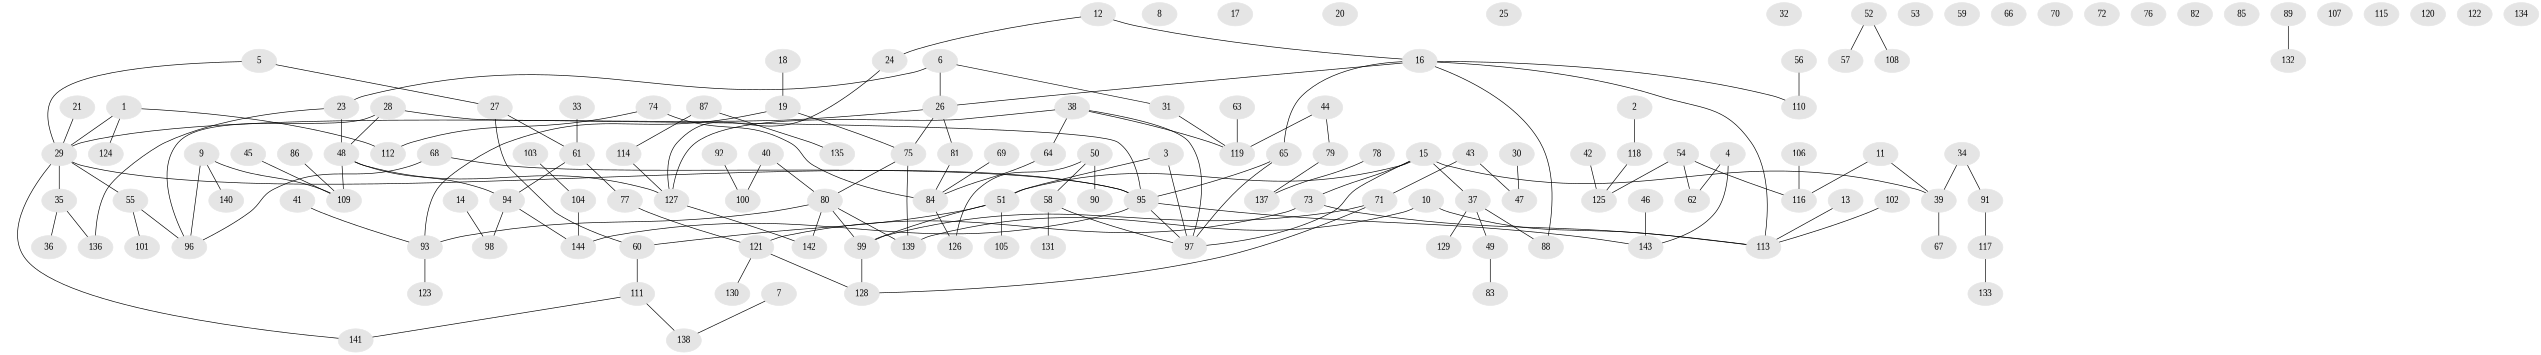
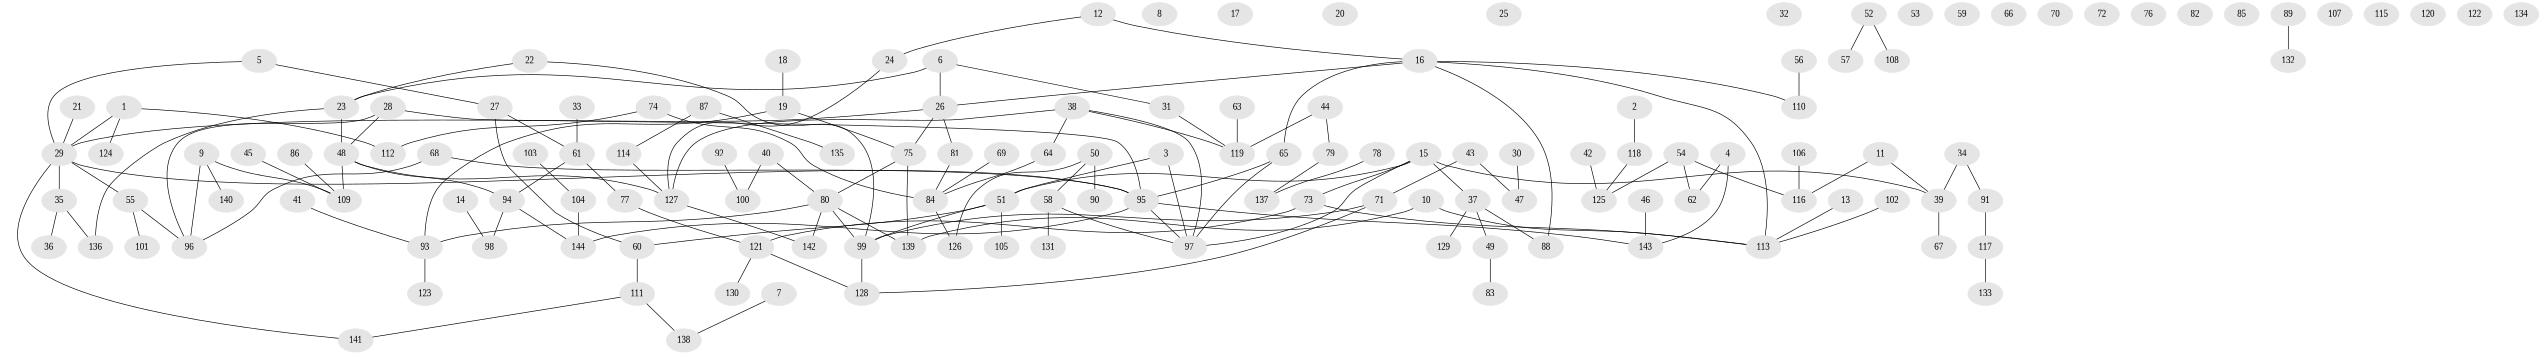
none -> (530, 61)
